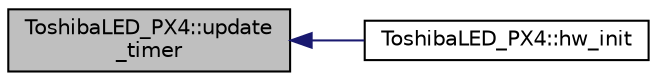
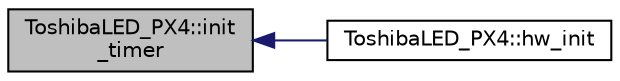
(149, 40) -> (131, 40)
